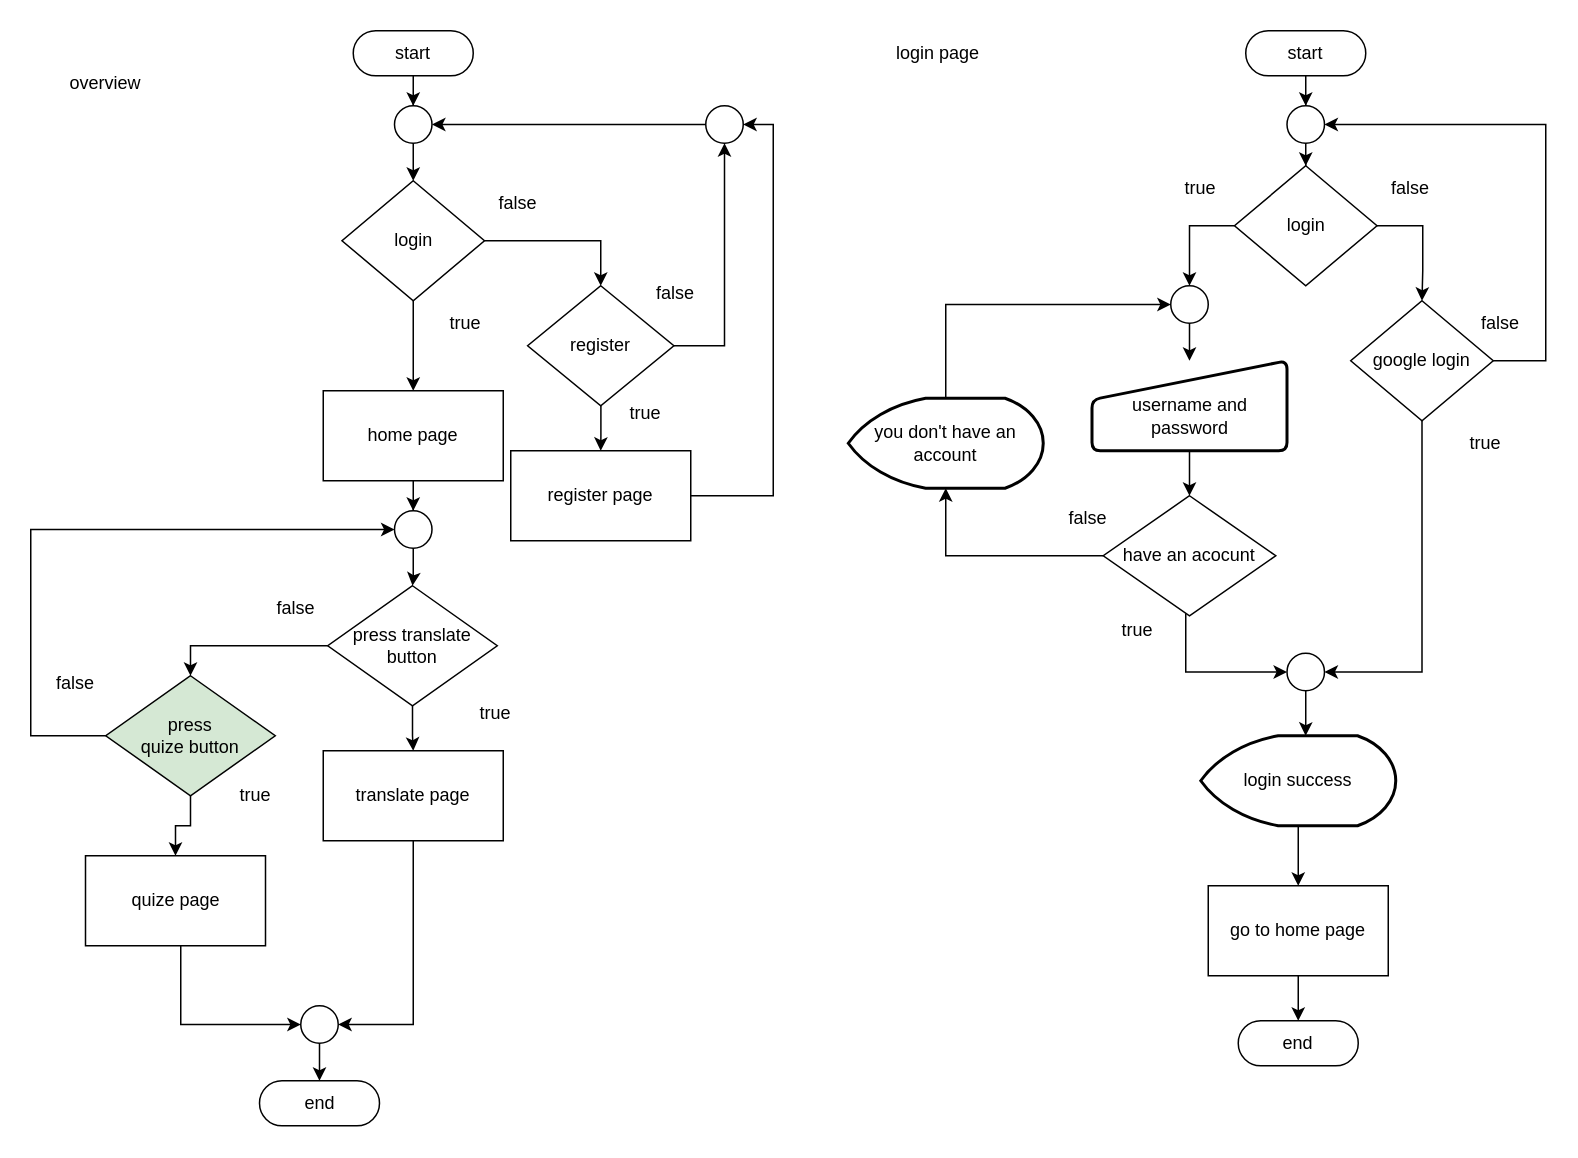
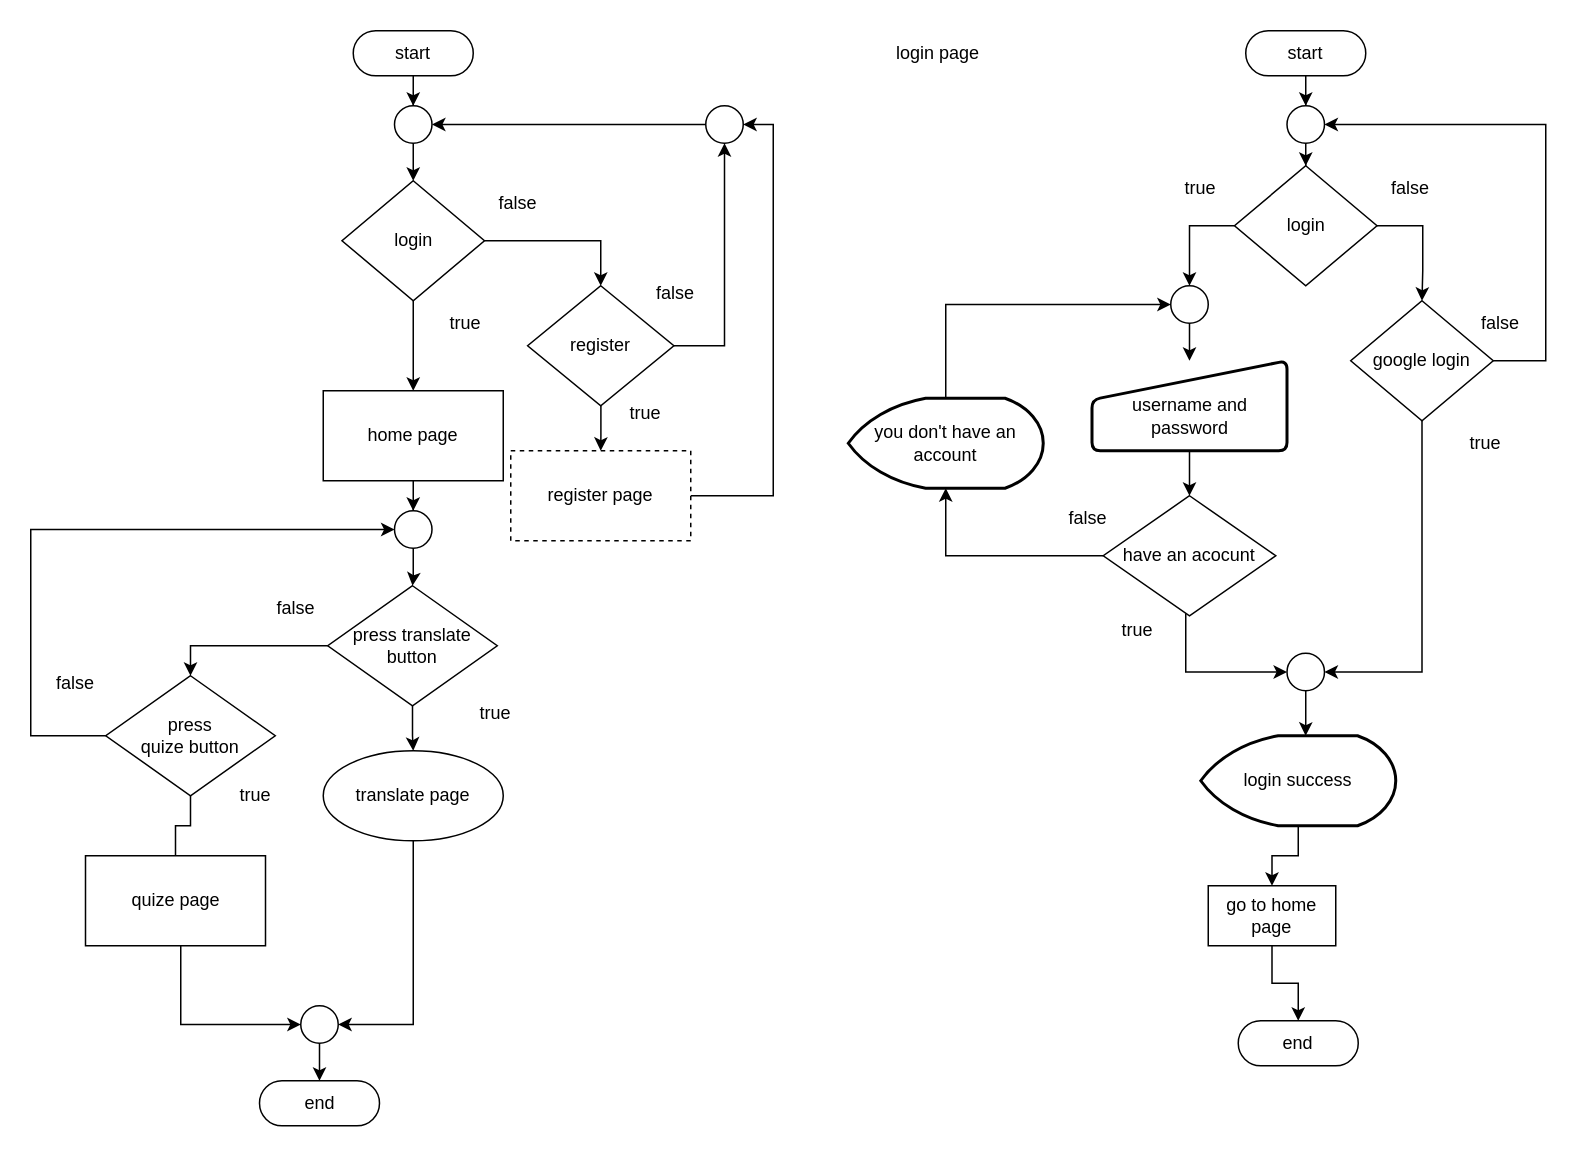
(106, 83) -> none
(601, 496) -> (601, 496)
(191, 736) -> (191, 736)
(413, 796) -> (413, 796)
(176, 844) -> (176, 848)
(1298, 931) -> (1272, 916)
